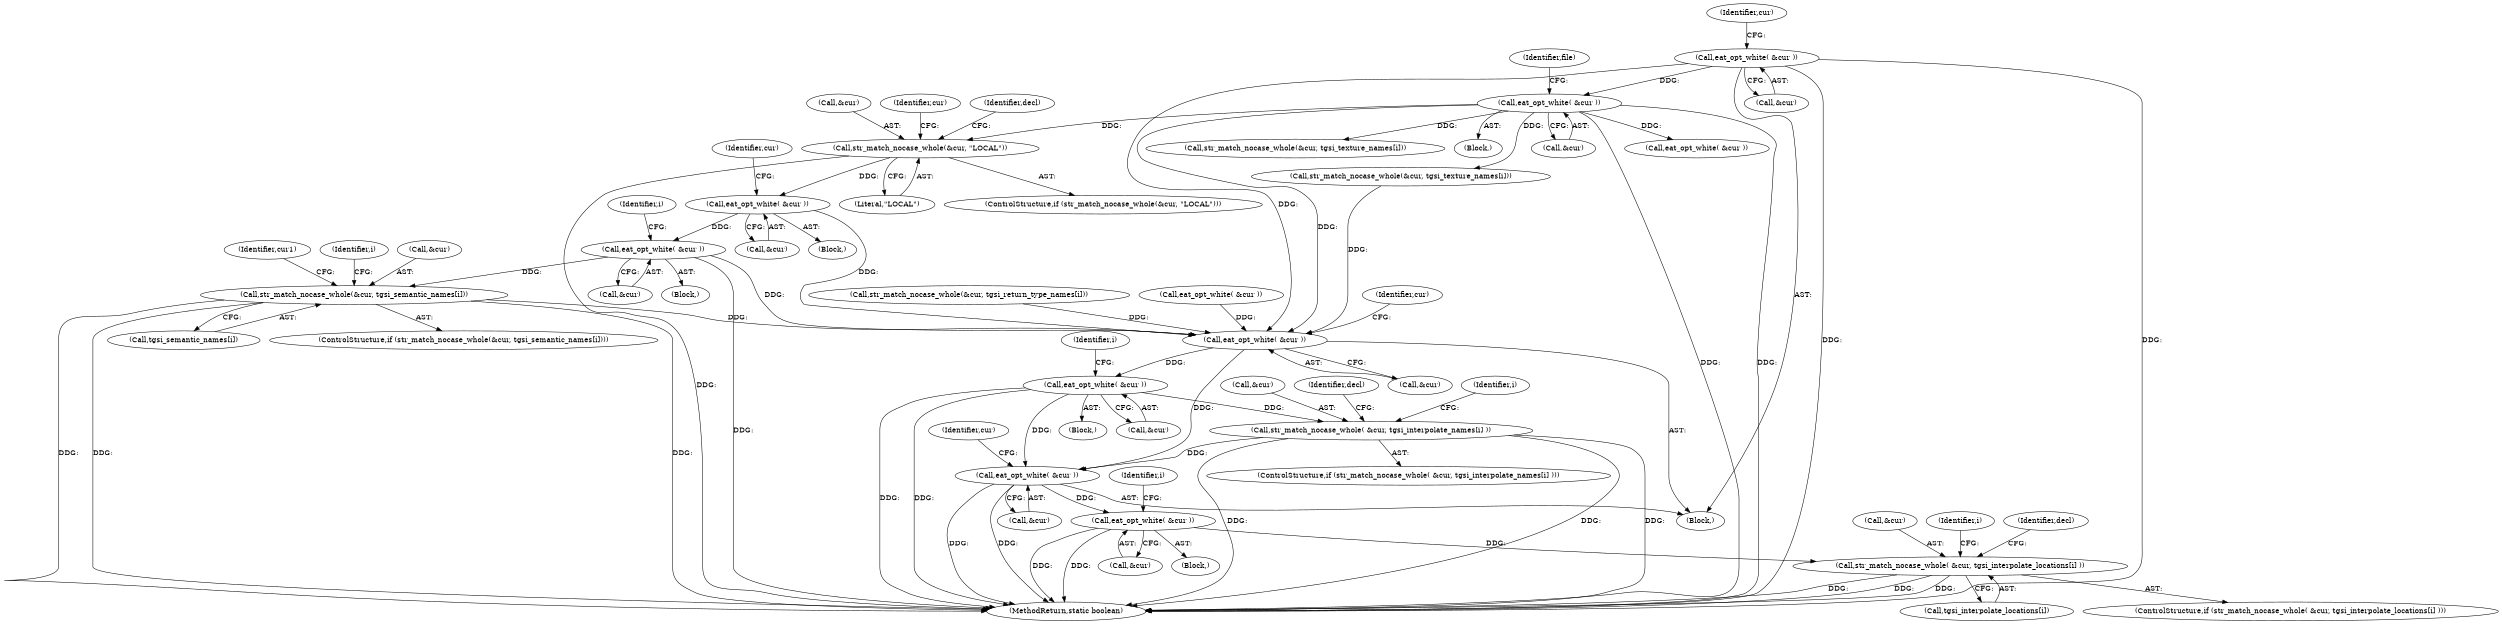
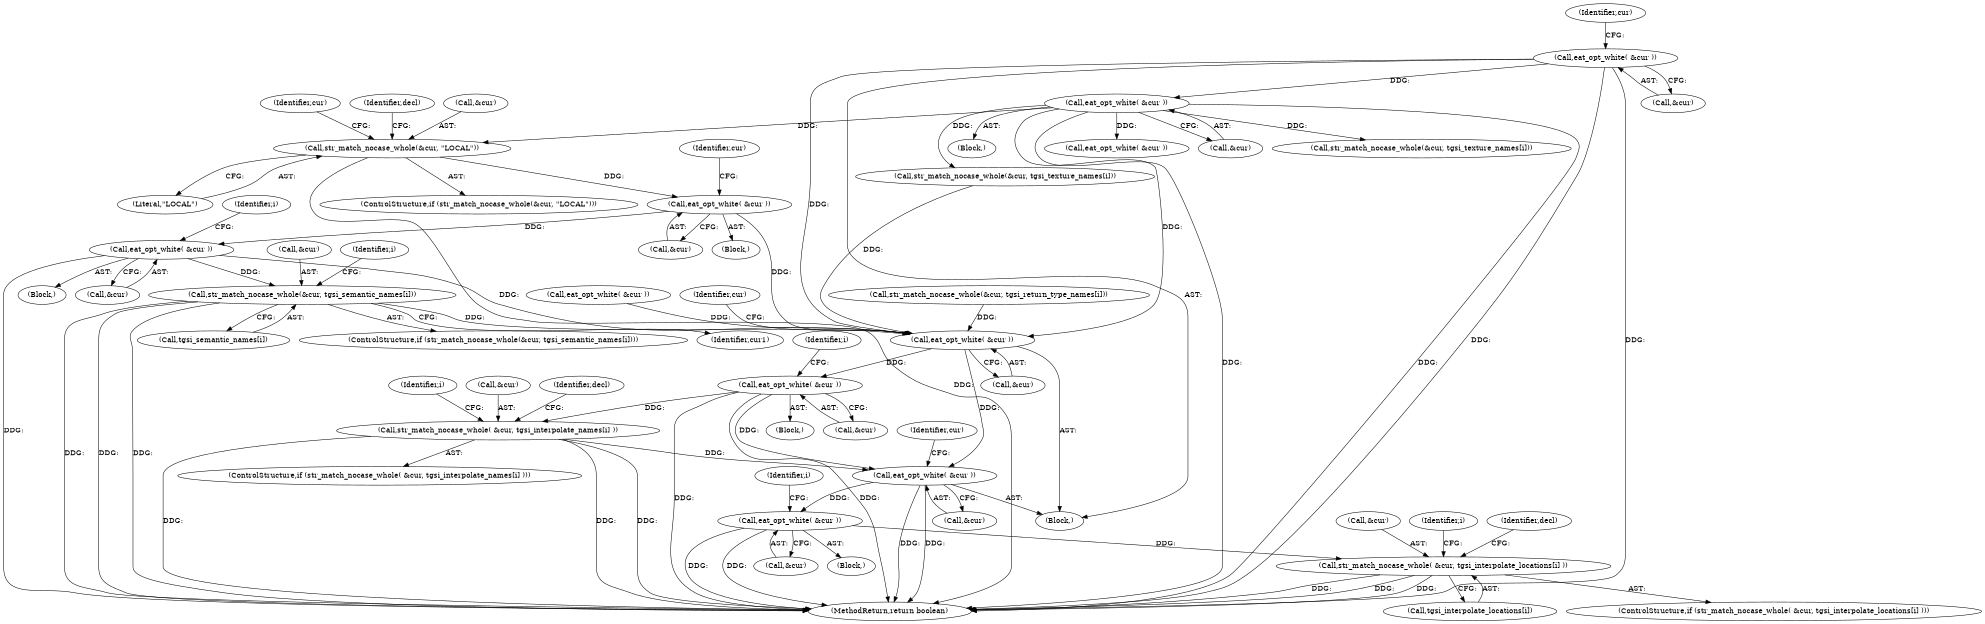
(1549, 58) -> none
(308, 271) -> (536, 331)
(1066, 611) -> (890, 611)
